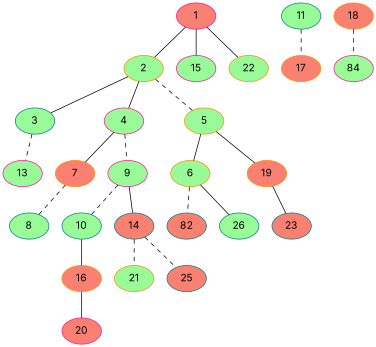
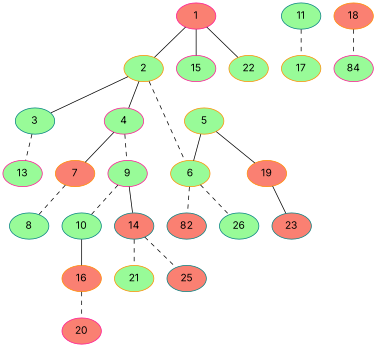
(301, 69) -> (301, 69)
(174, 95) -> (167, 121)
(215, 200) -> (215, 200)
(82, 305) -> (82, 305)
